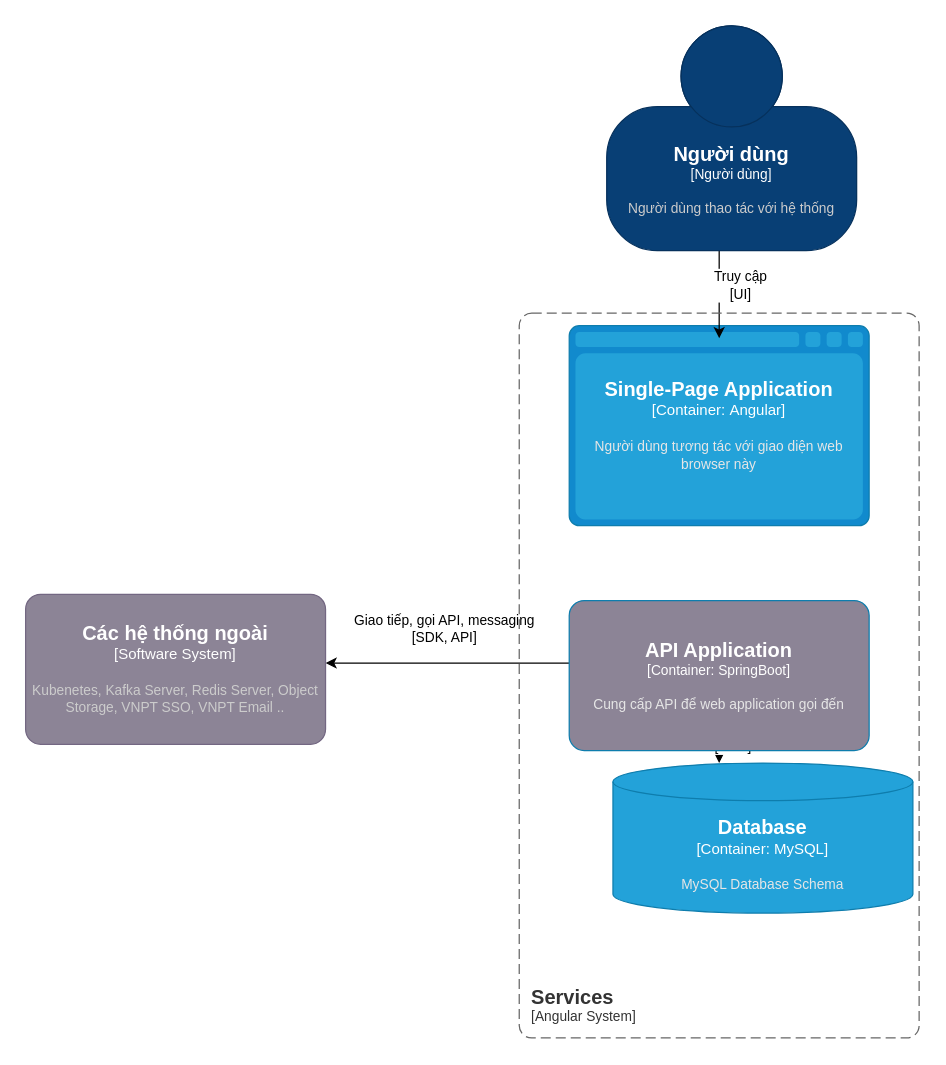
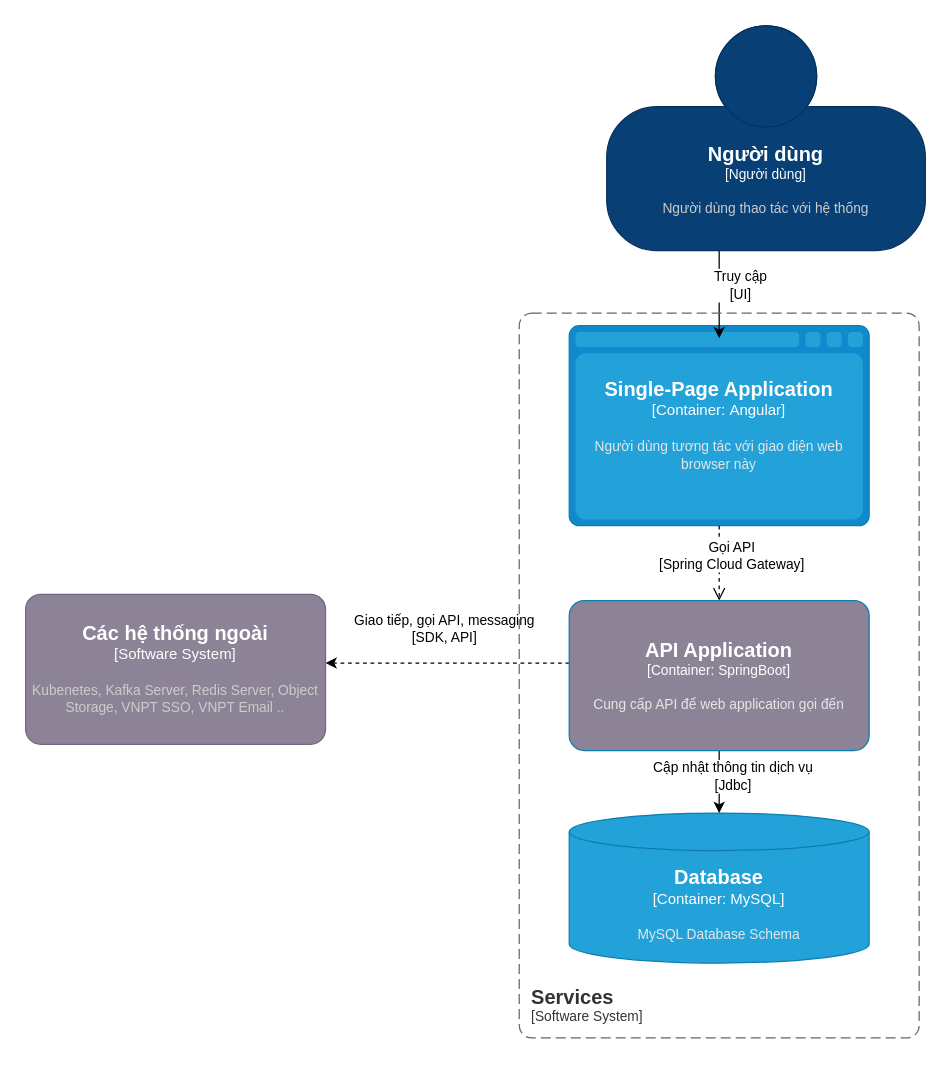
(732, 138) -> (766, 138)
none -> (719, 561)
(451, 663) -> (451, 663)
(763, 838) -> (719, 888)
(590, 1008) -> (596, 1008)
